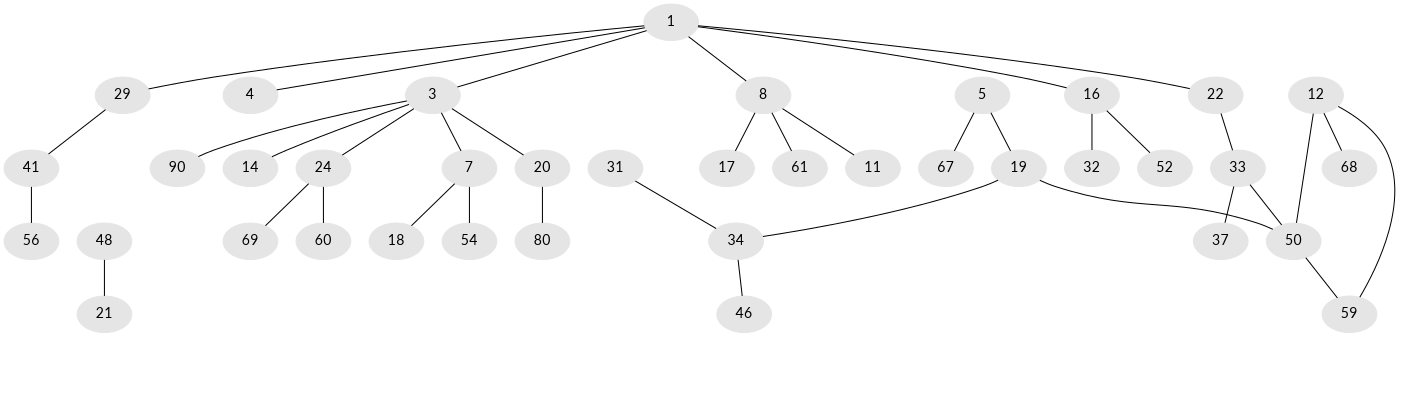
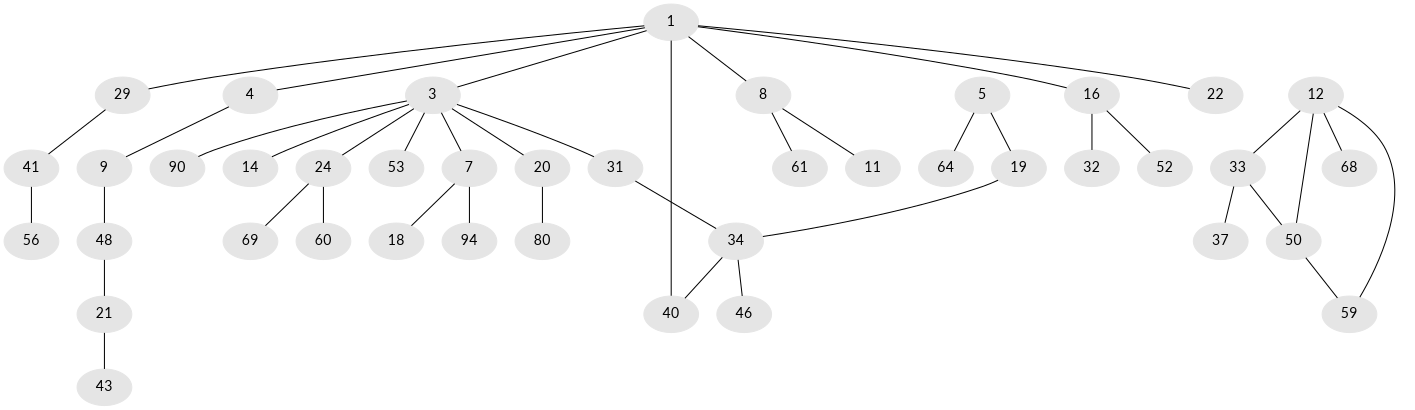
none -> (526, 129)
(1227, 132) -> (1277, 132)
none -> (104, 168)
none -> (396, 168)
(727, 168) -> none
(946, 168) -> (946, 168)
(1156, 205) -> none
(469, 241) -> (469, 241)
none -> (671, 314)
none -> (104, 387)
